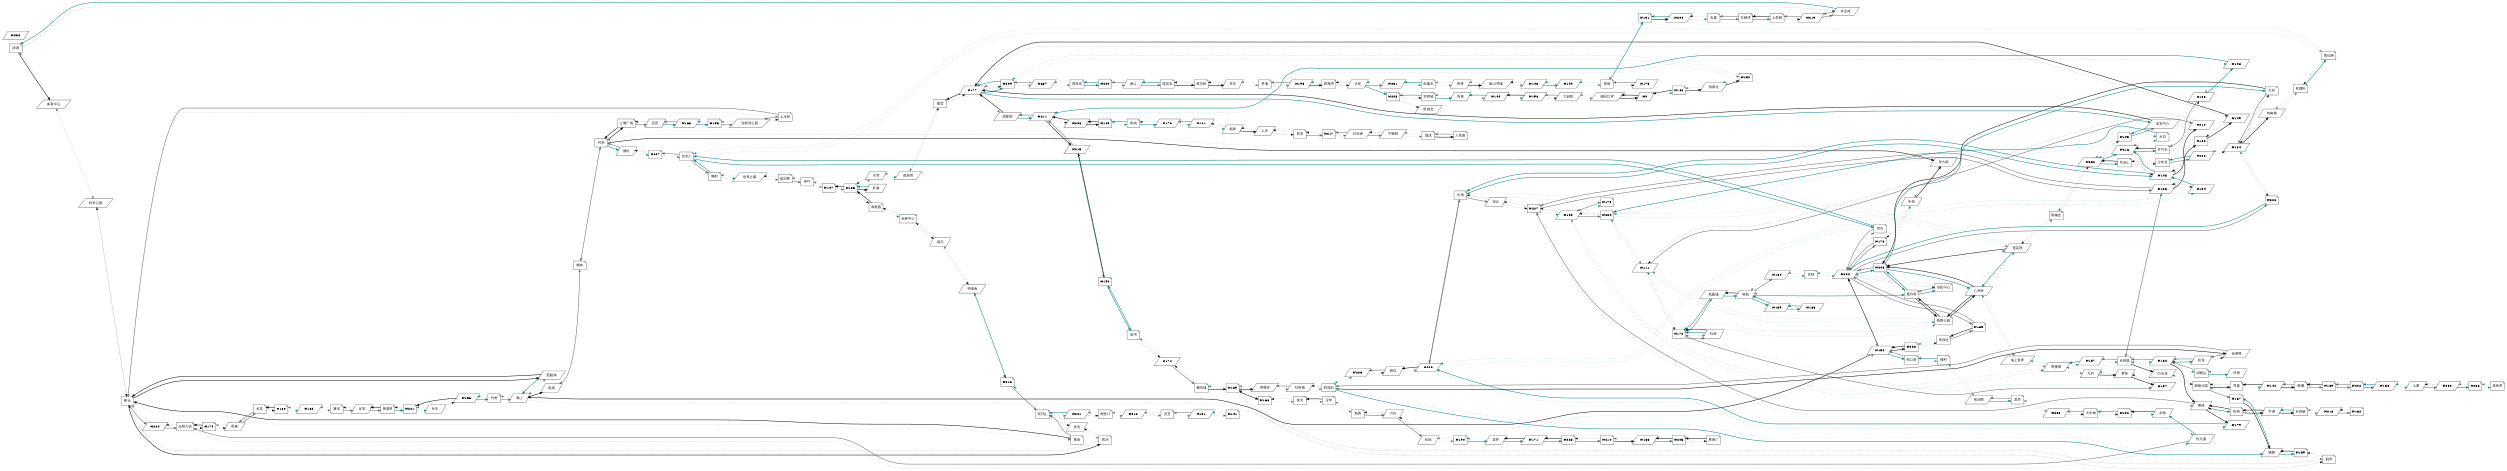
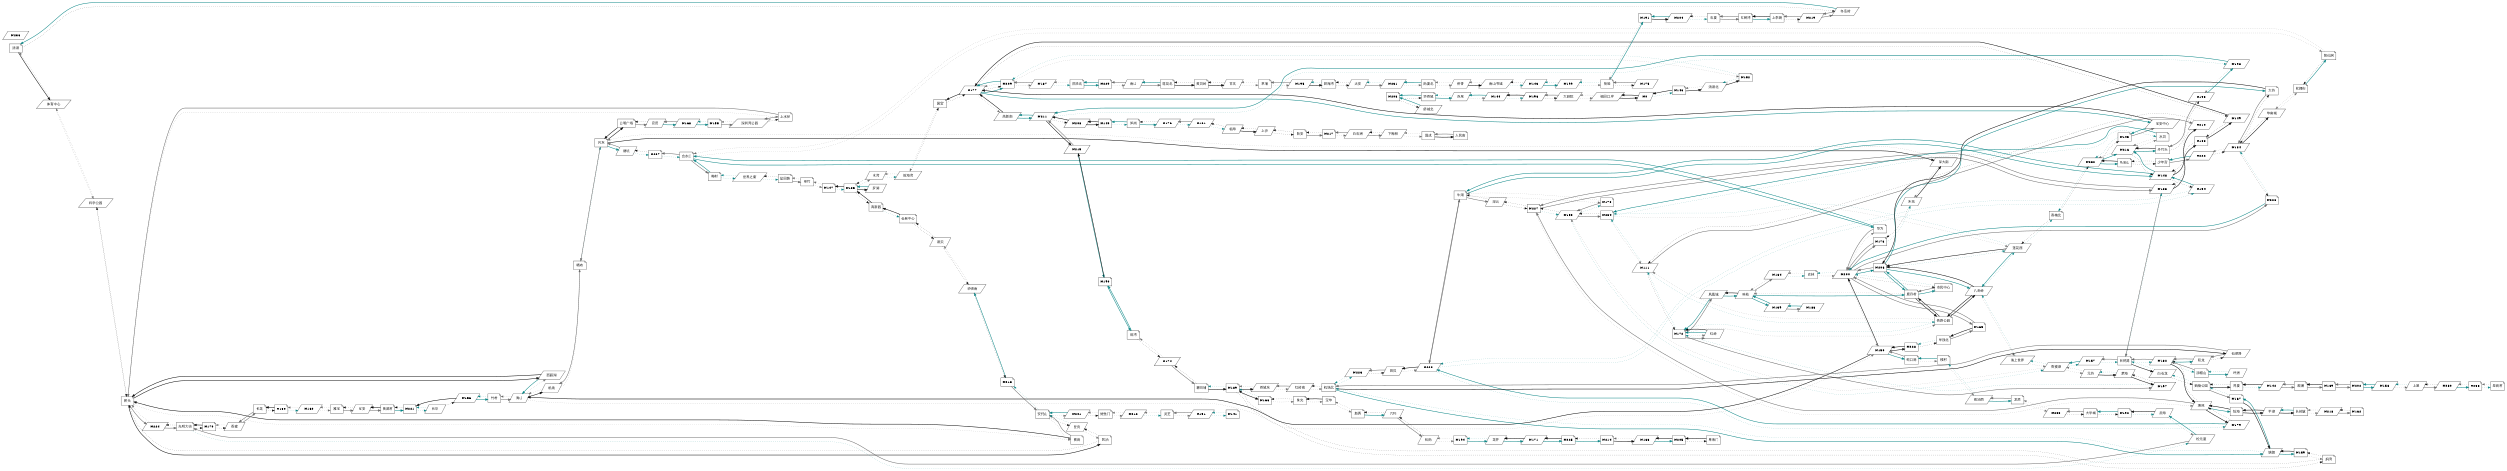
(1043, 84) -> (1043, 84)
(1374, 90) -> (1411, 102)
(893, 212) -> (893, 212)
(2286, 388) -> (2286, 388)
